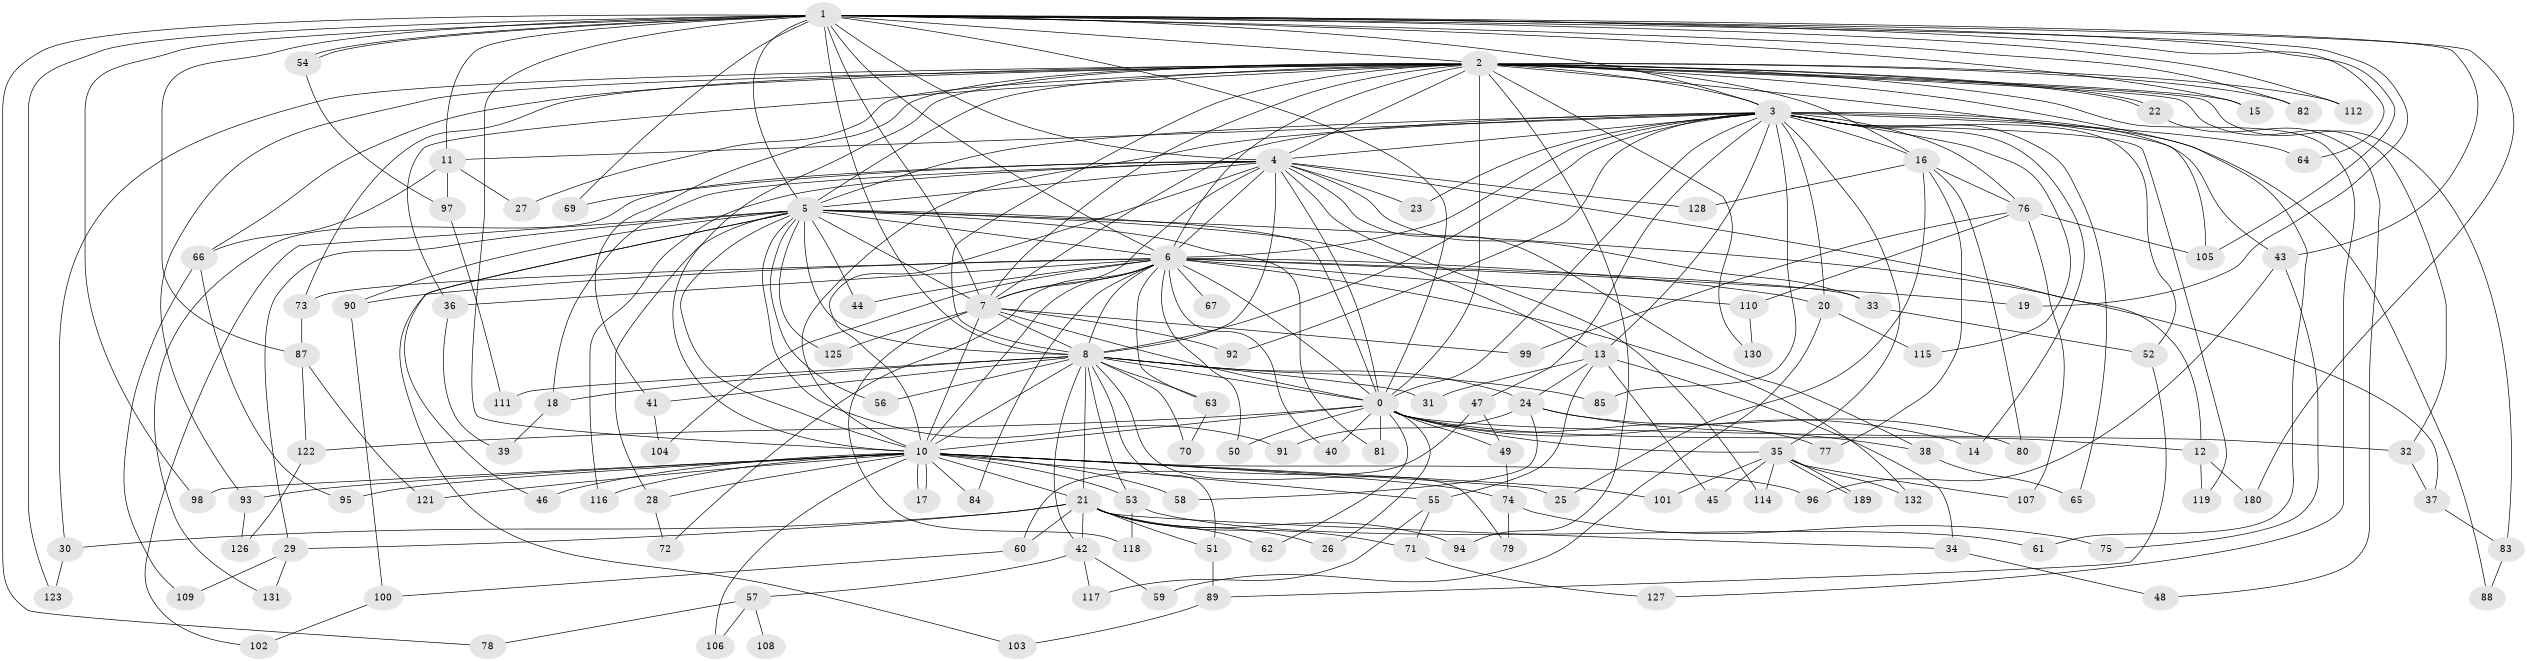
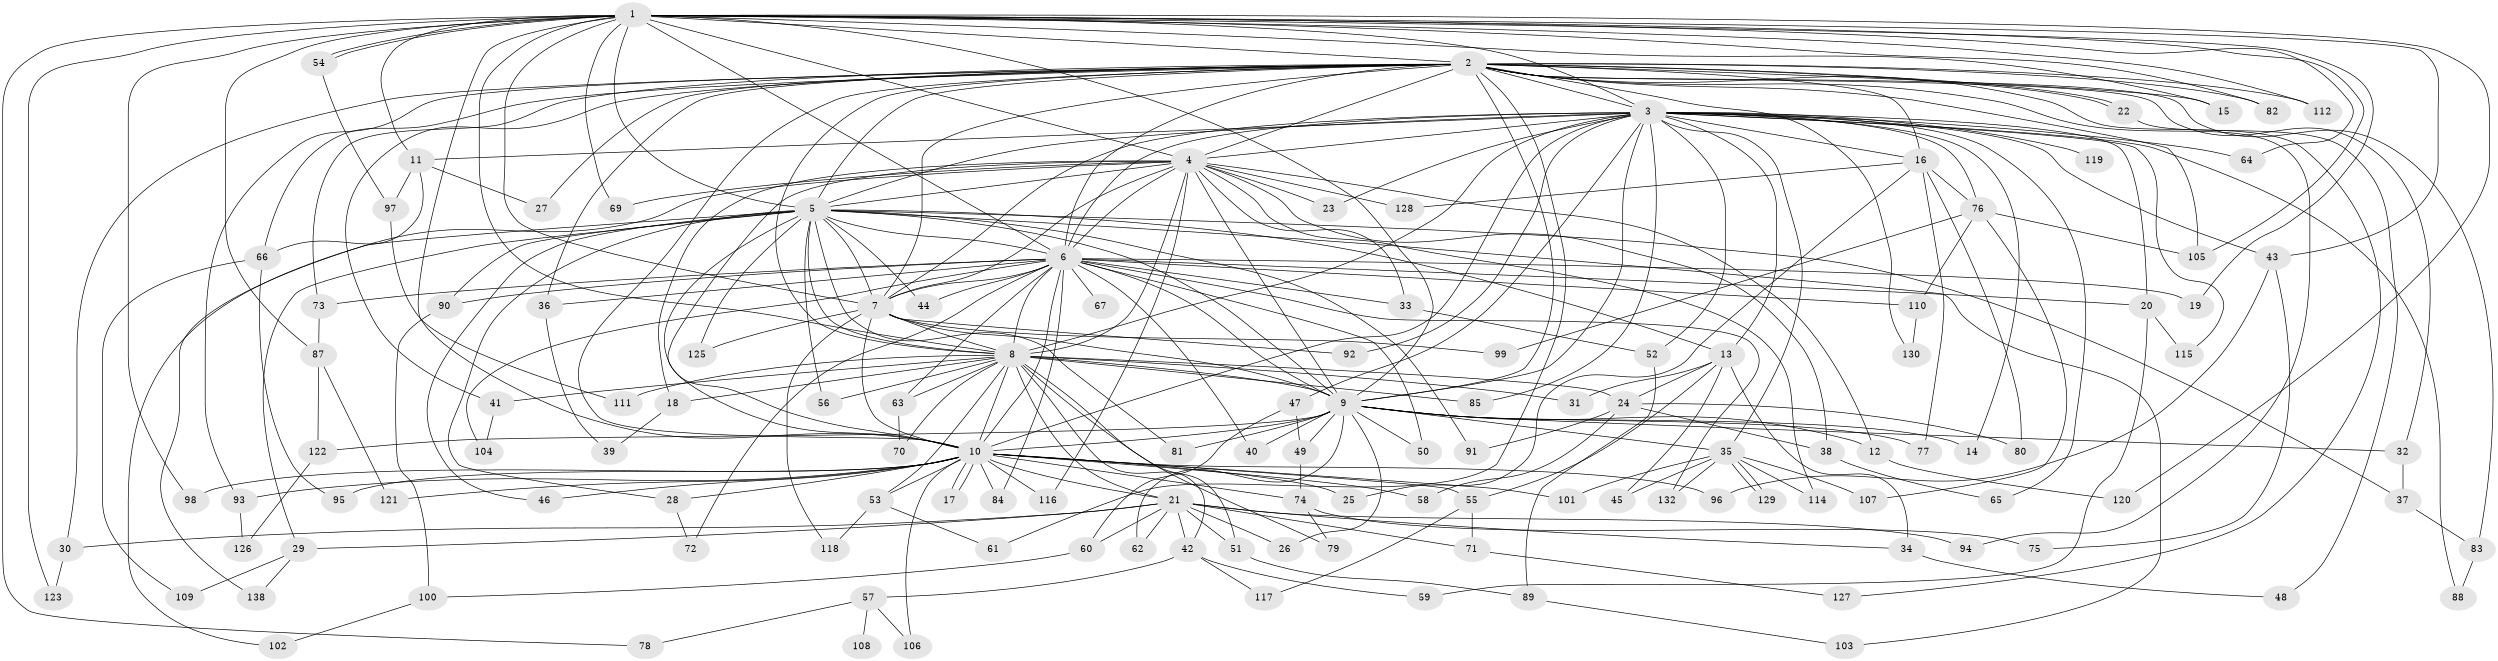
(1380, 404) -> (1344, 404)
(2201, 477) -> none
(1863, 501) -> (1767, 501)
(2253, 501) -> (2122, 501)
(272, 598) -> (256, 598)
